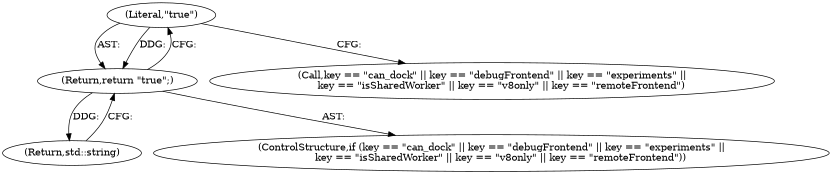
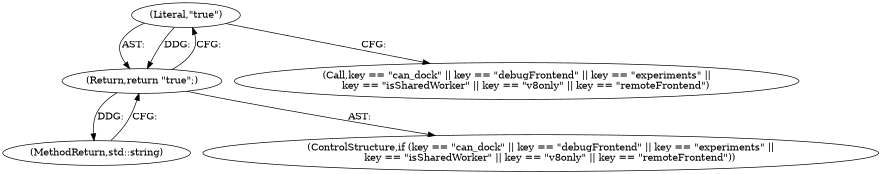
(72, 153) -> (97, 153)
